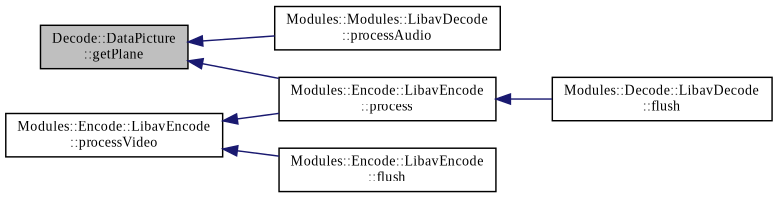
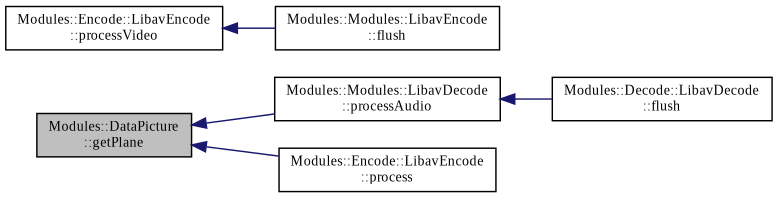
(114, 47) -> (114, 135)
(531, 99) -> (534, 99)
(258, 116) -> none
(387, 170) -> (387, 28)
